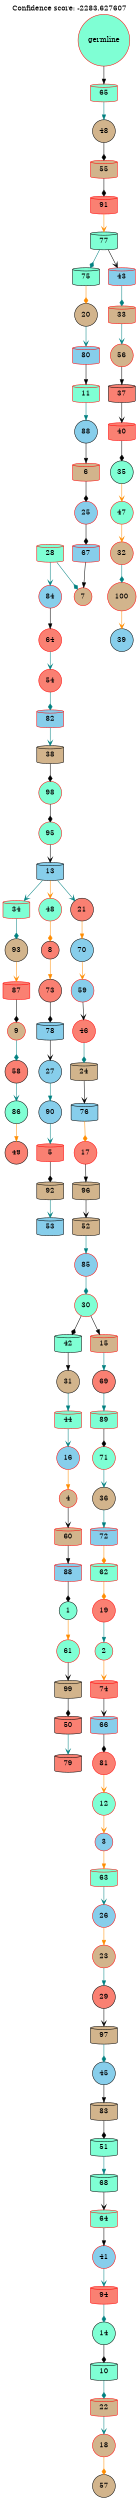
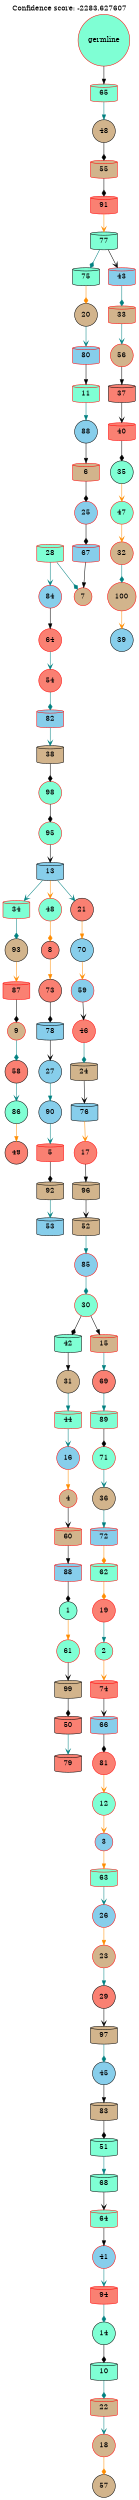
(85, 1128) -> (85, 1129)
